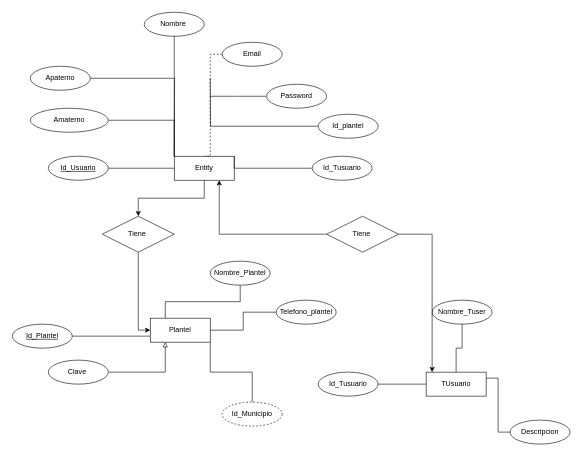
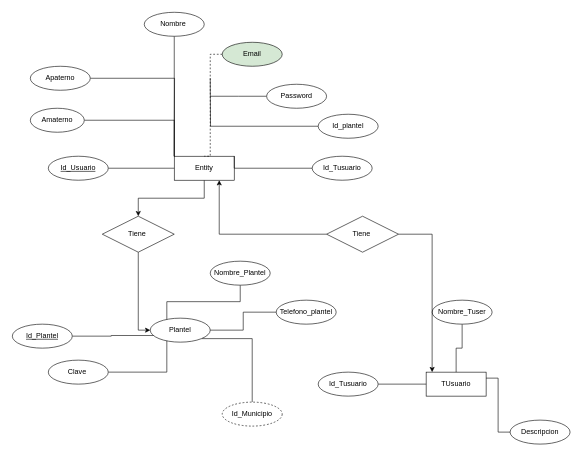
(252, 54) -> (252, 54)
(69, 120) -> (57, 120)
(180, 330) -> (180, 330)
(165, 361) -> (167, 359)
